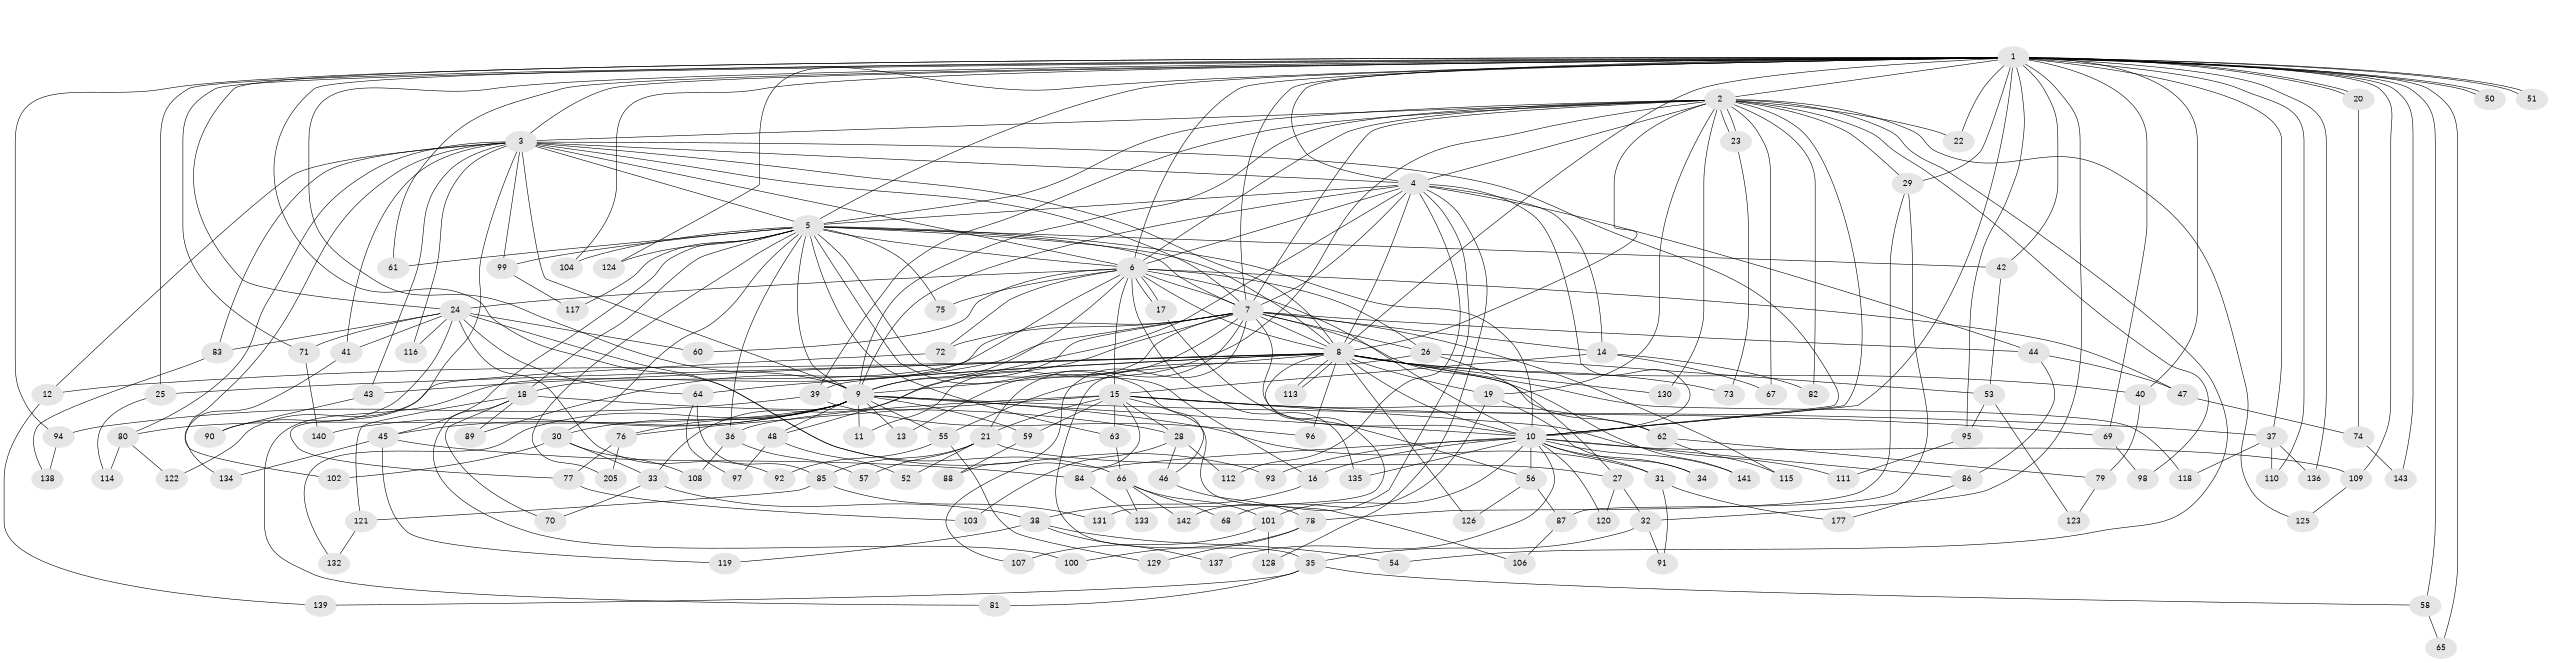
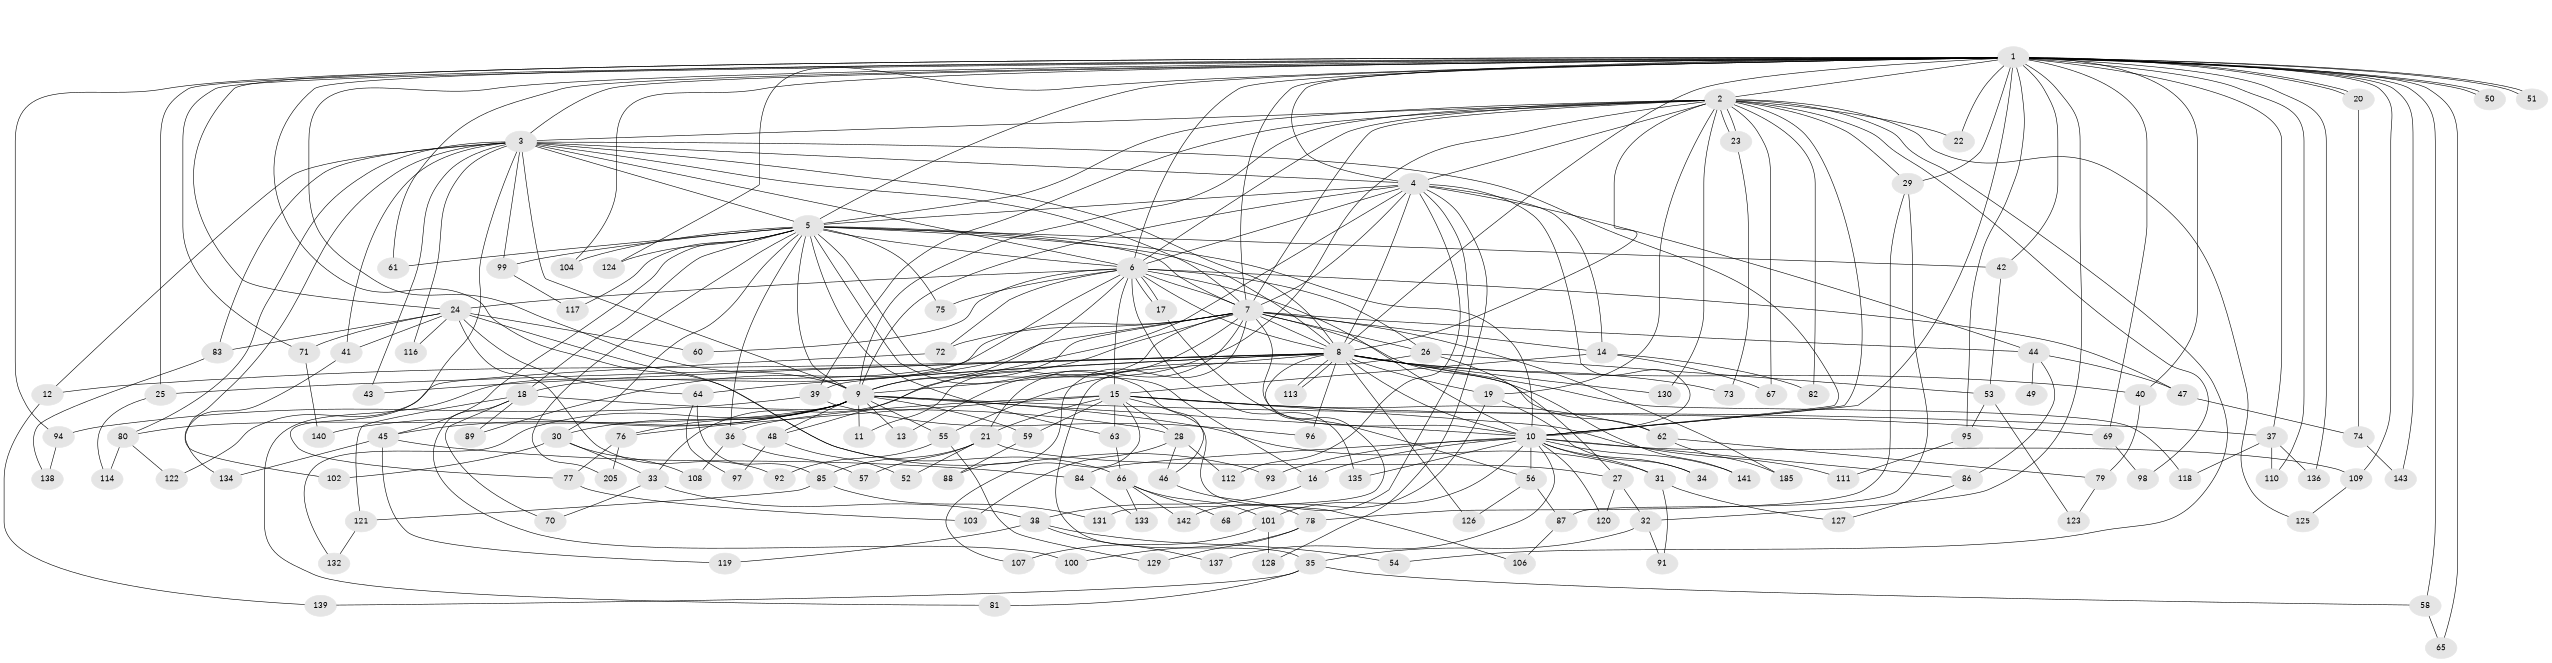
none -> (2031, 395)
(210, 437) -> none
(1786, 479) -> (1786, 479)
(1839, 521) -> (1839, 521)
